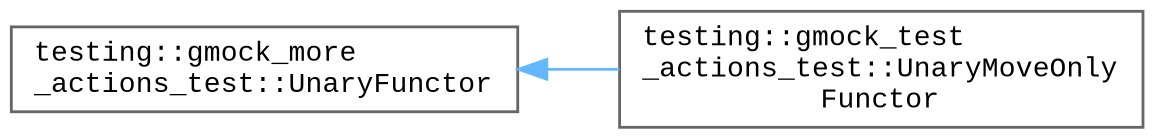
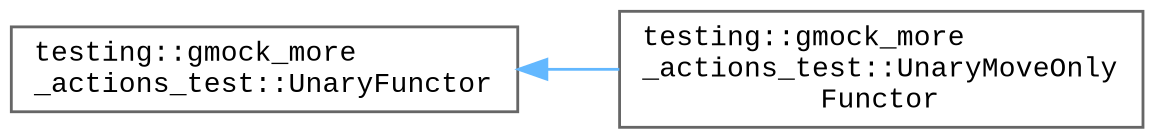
(881, 69) -> (881, 69)
